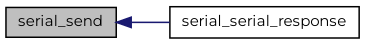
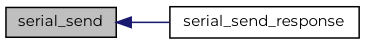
(265, 22) -> (265, 22)
